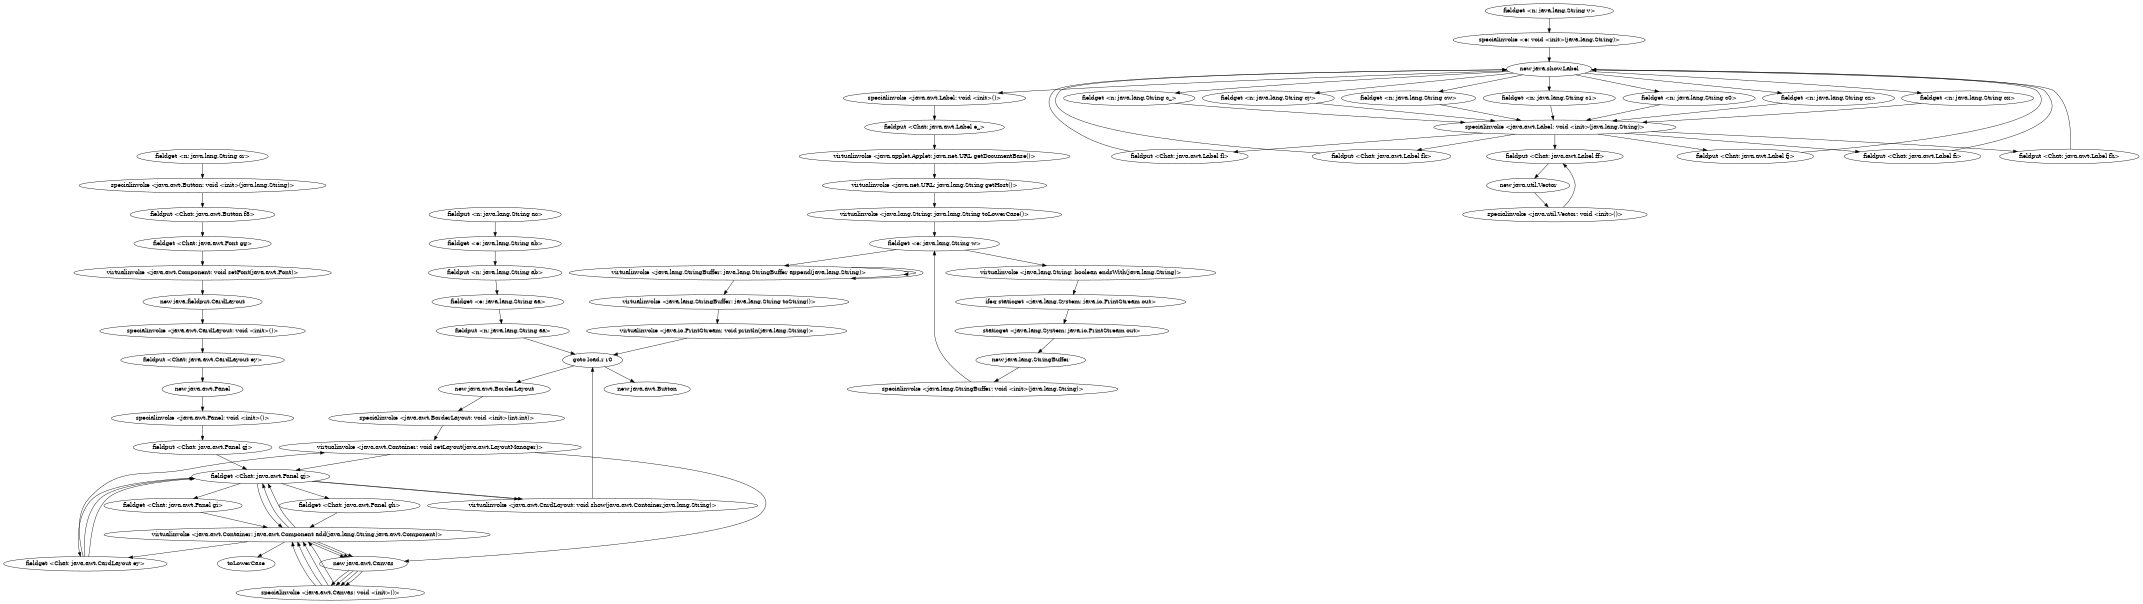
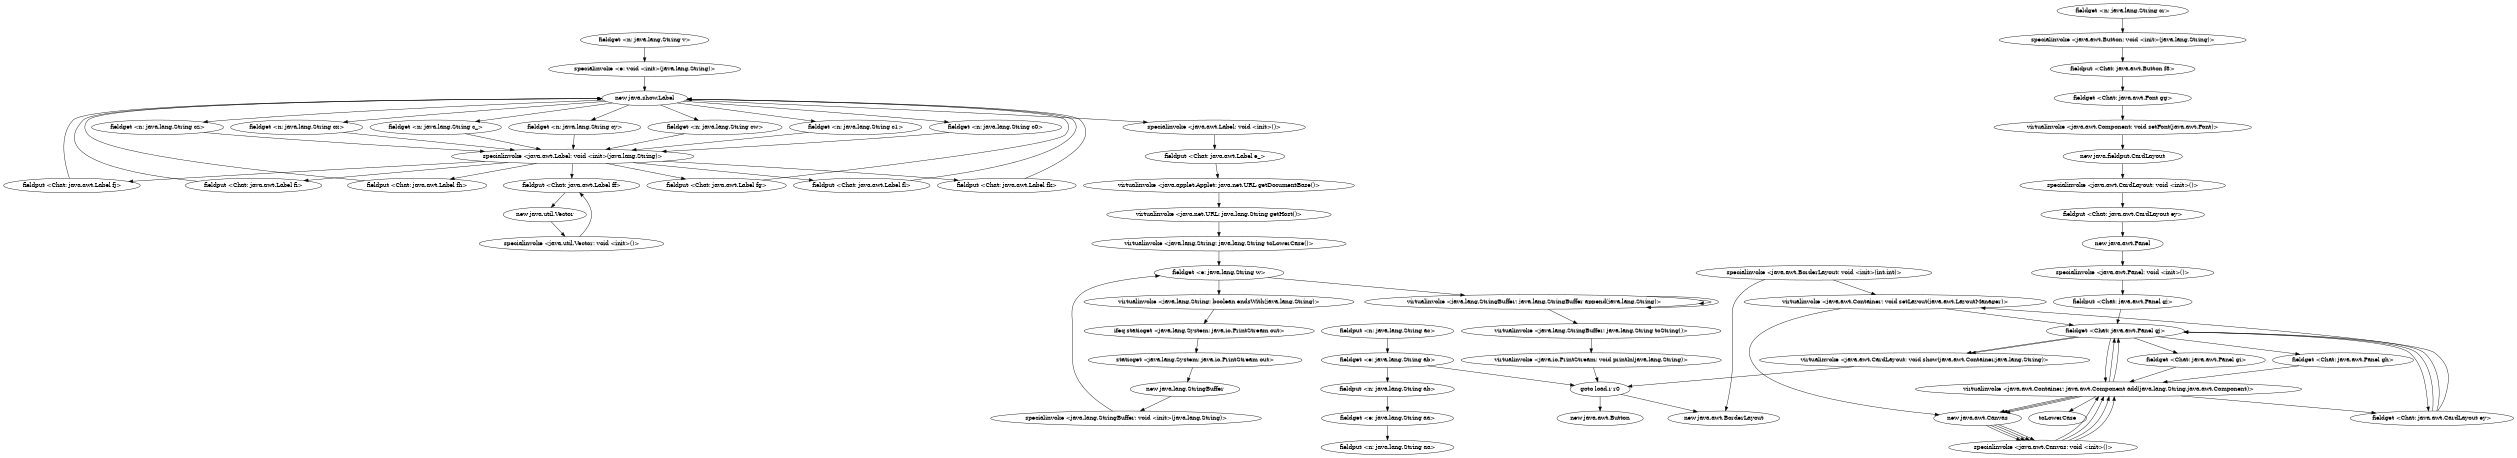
none -> (717, 186)
(547, 345) -> (1499, 375)
(472, 403) -> (1733, 335)
